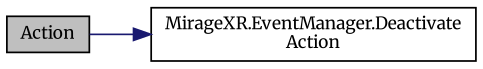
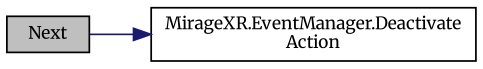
(48, 34) -> (48, 34)
